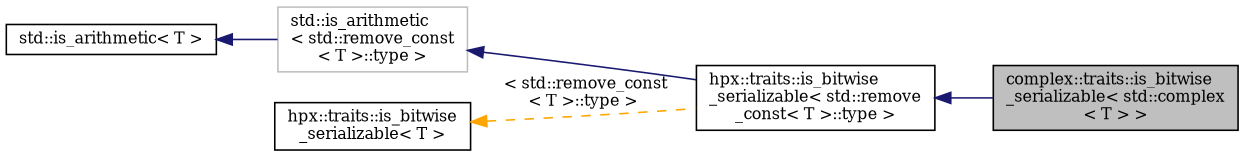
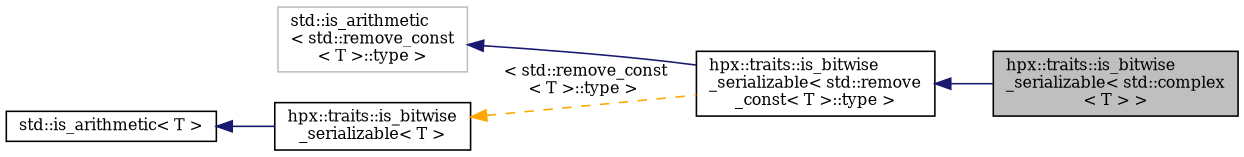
(255, 39) -> (254, 126)
(1116, 98) -> (1116, 84)
